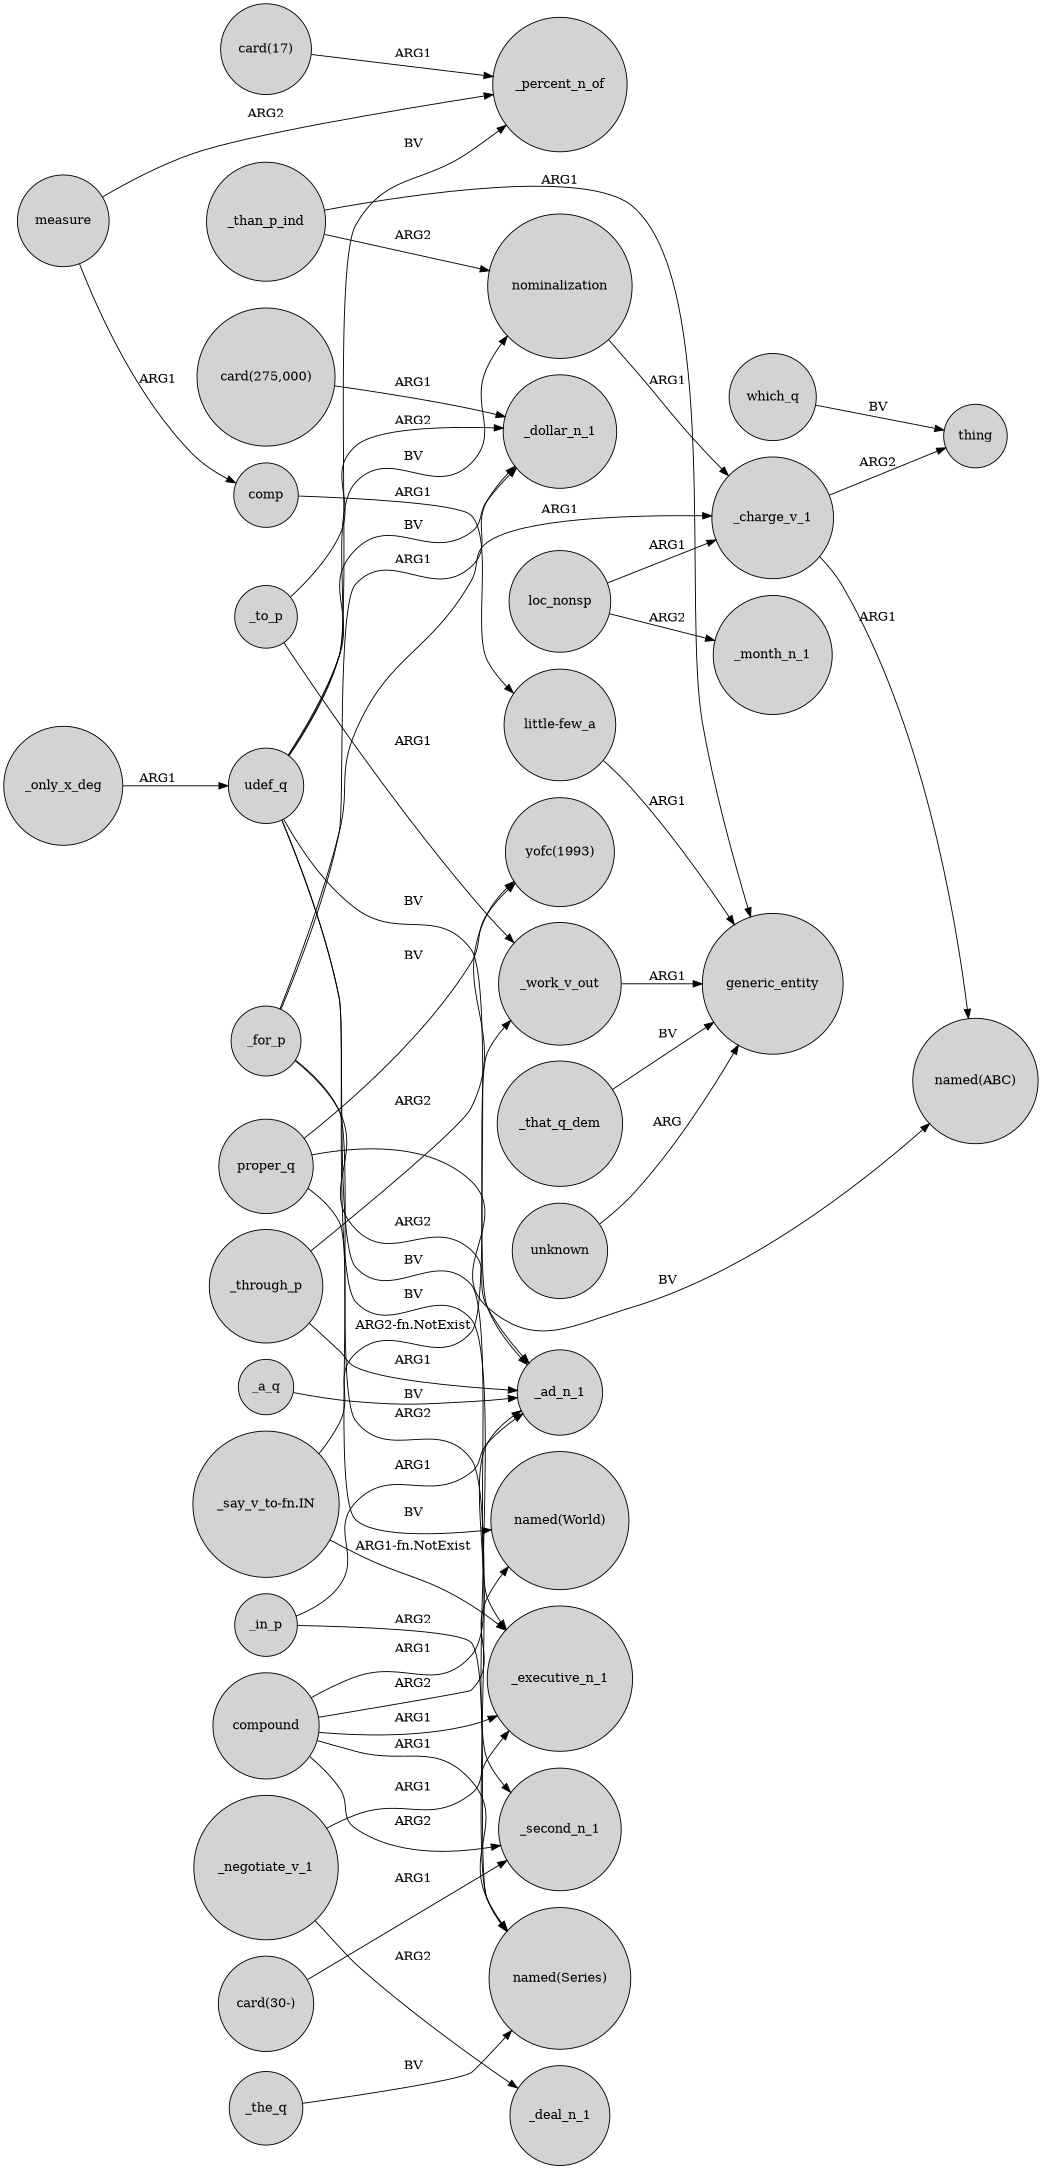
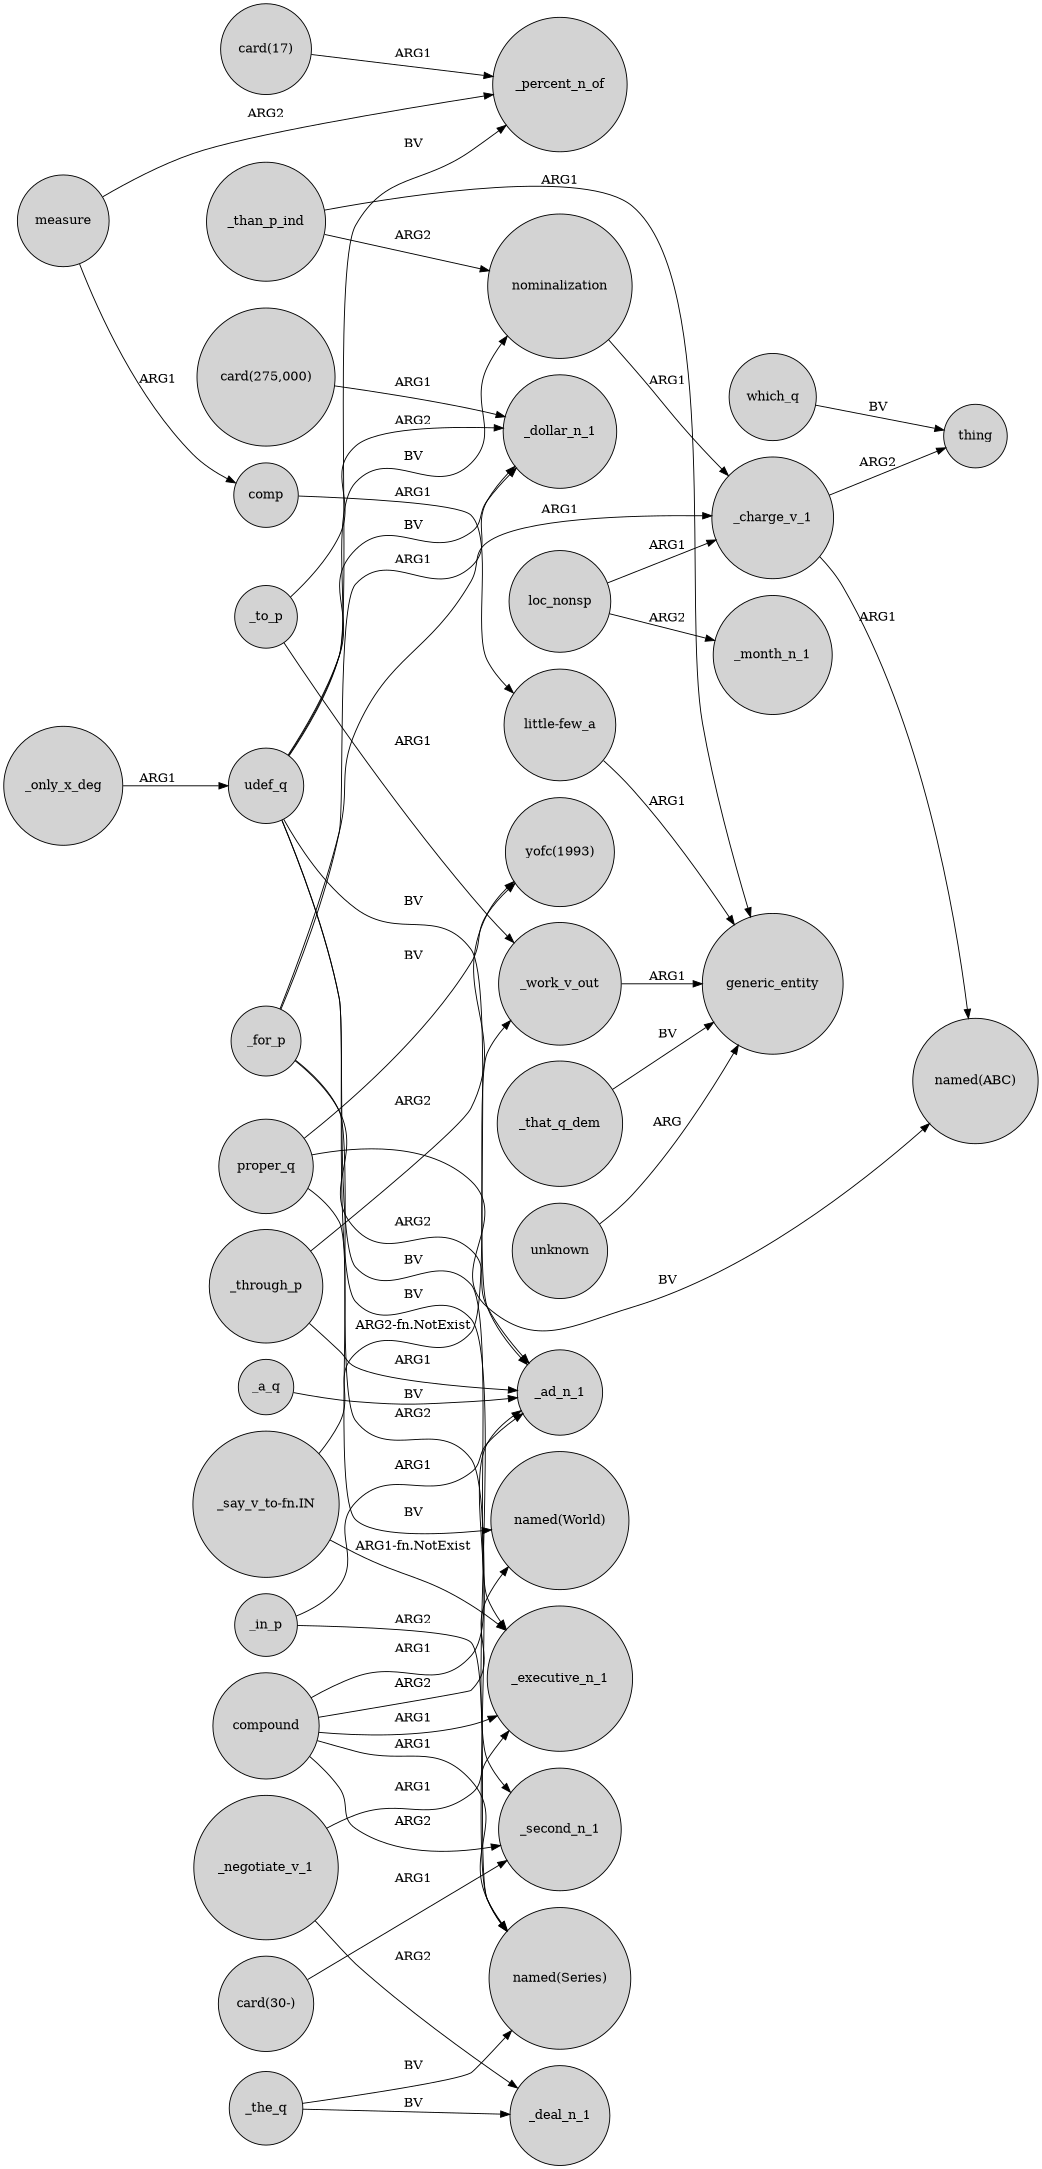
none -> (402, 2112)
